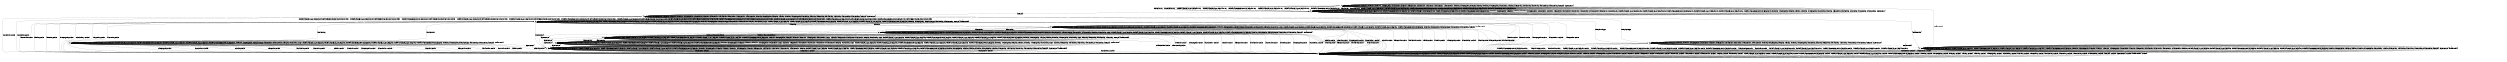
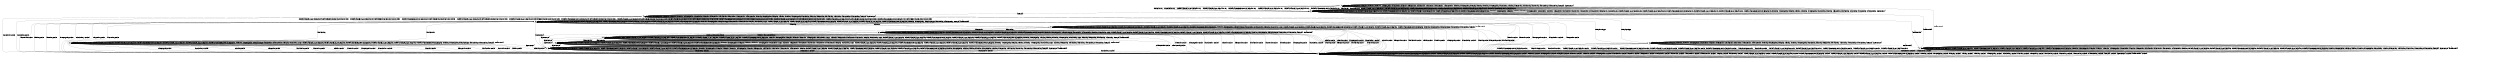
none -> (1634, 12)
